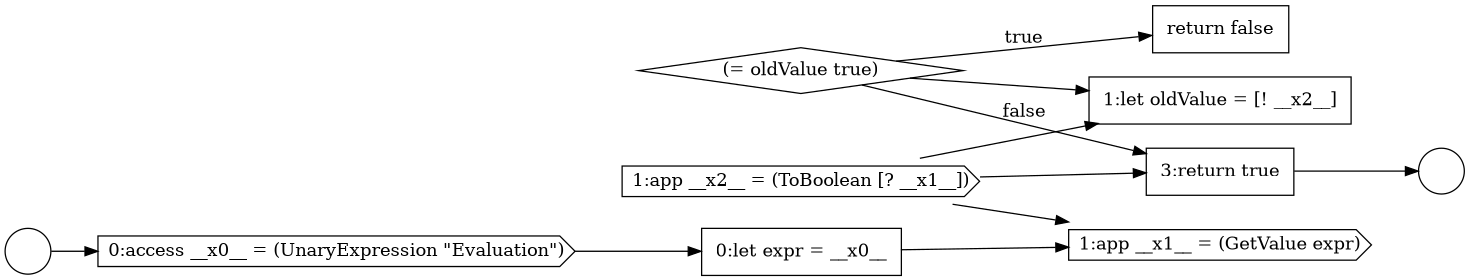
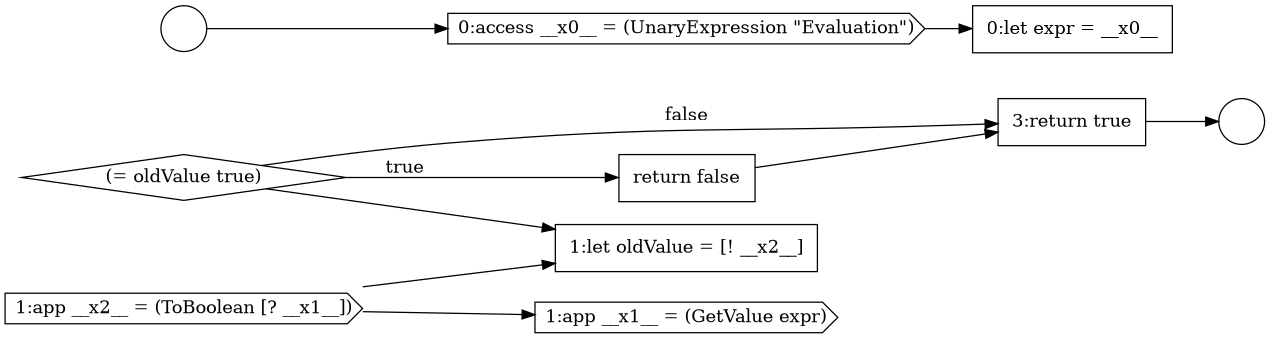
(1057, 175) -> (870, 151)
(978, 249) -> none
